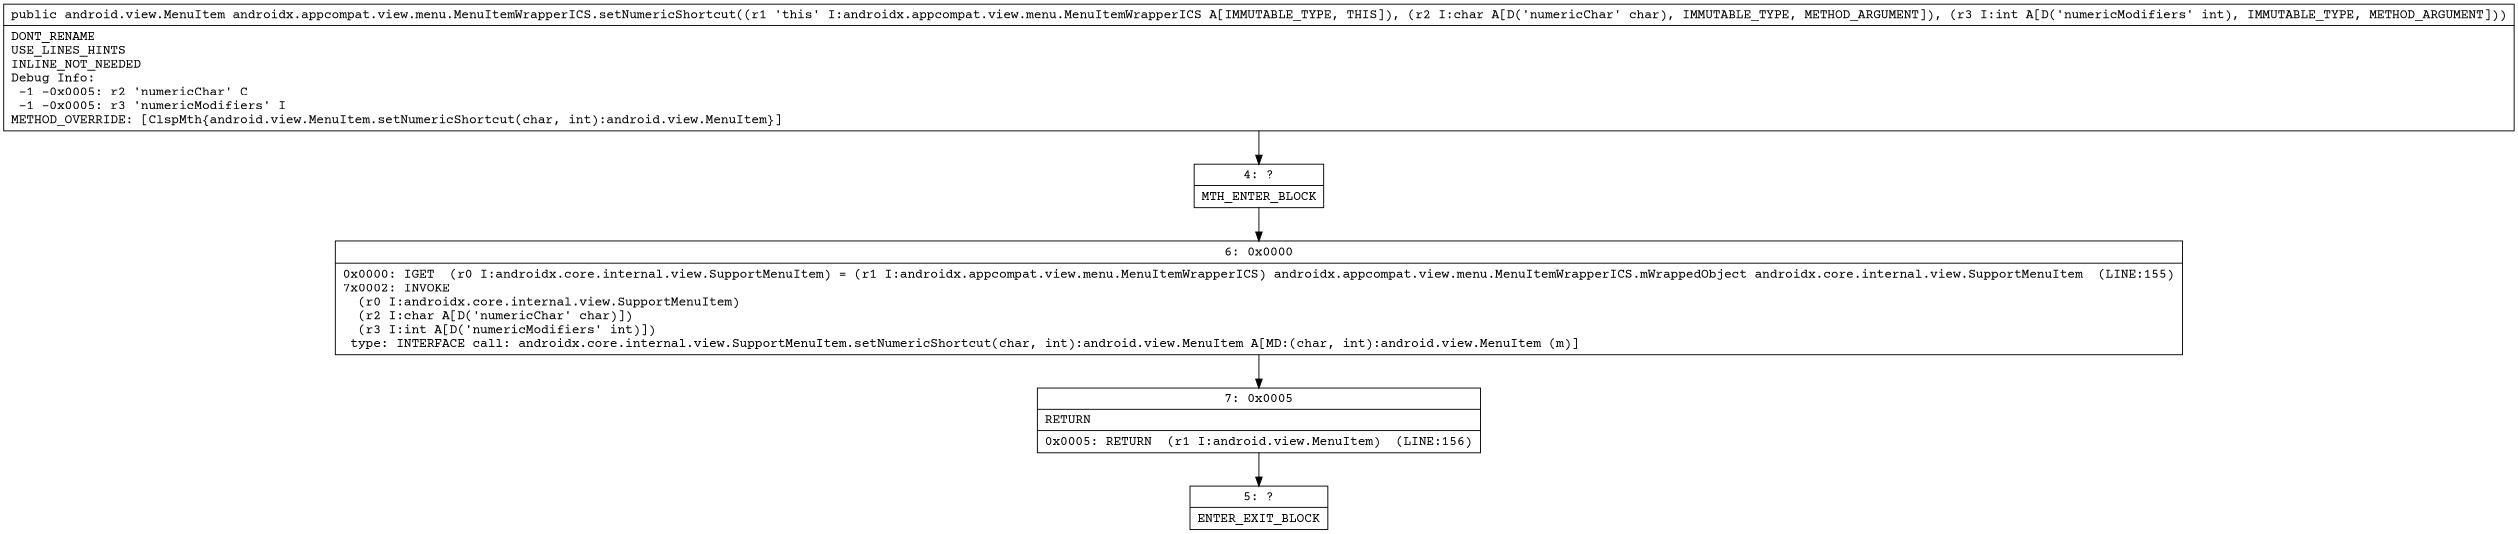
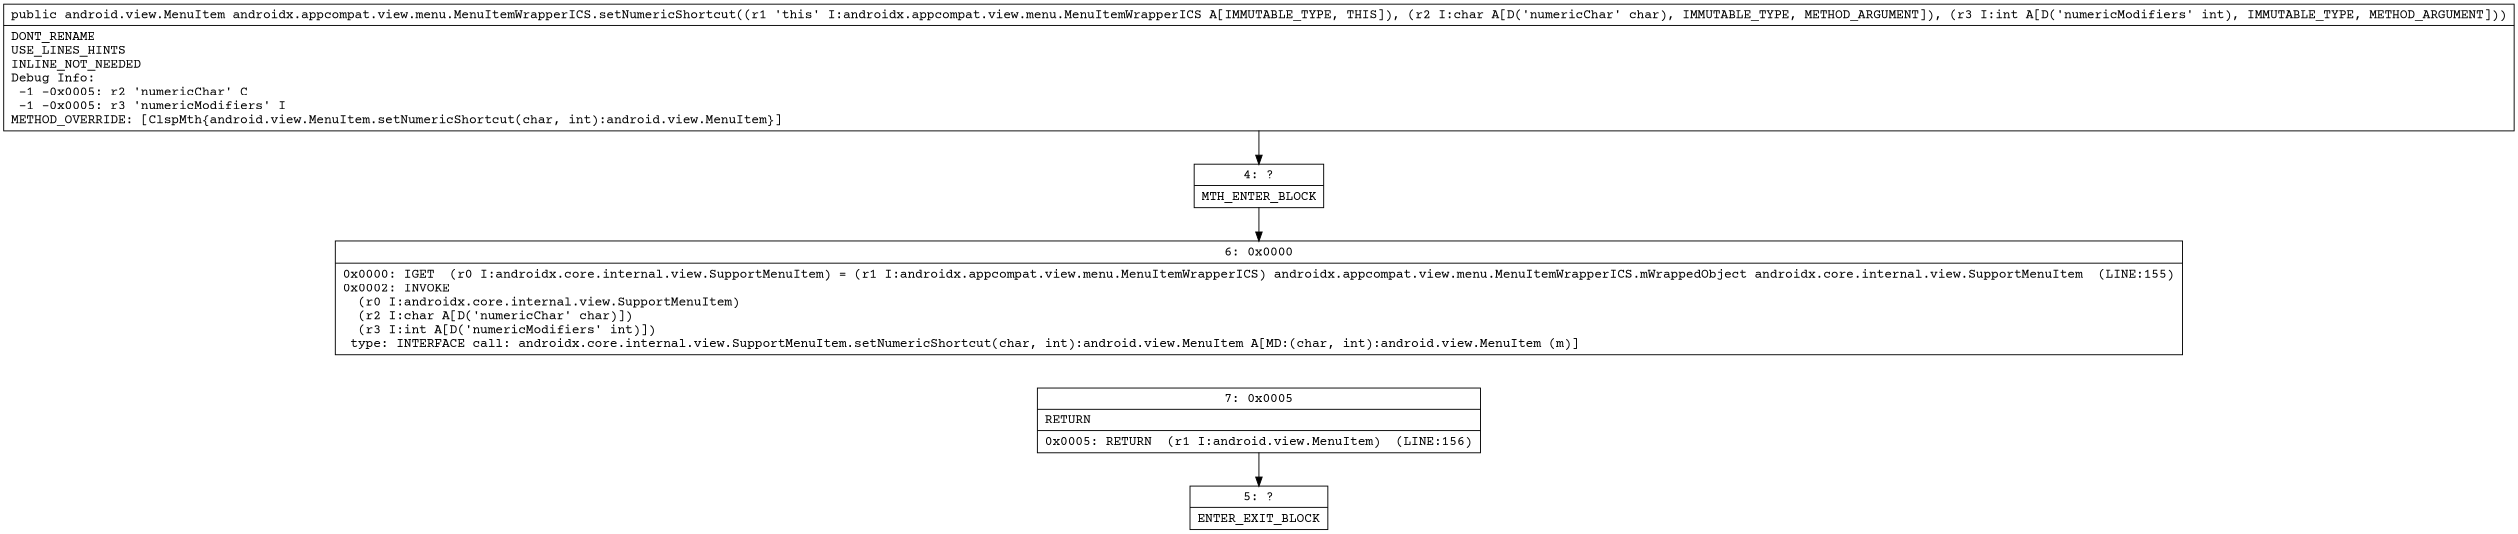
(404, 288) -> (404, 288)
(1259, 367) -> none
